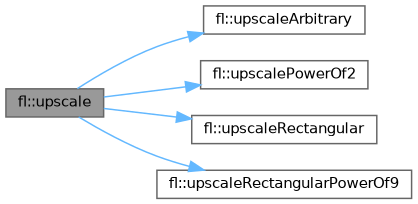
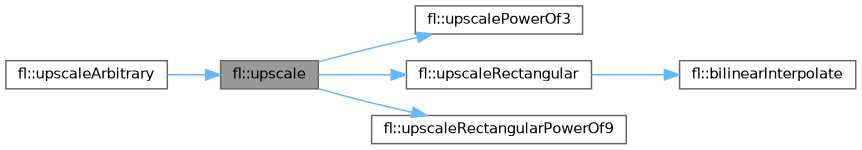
(131, 58) -> (186, 75)
(284, 75) -> (499, 20)
none -> (768, 75)
